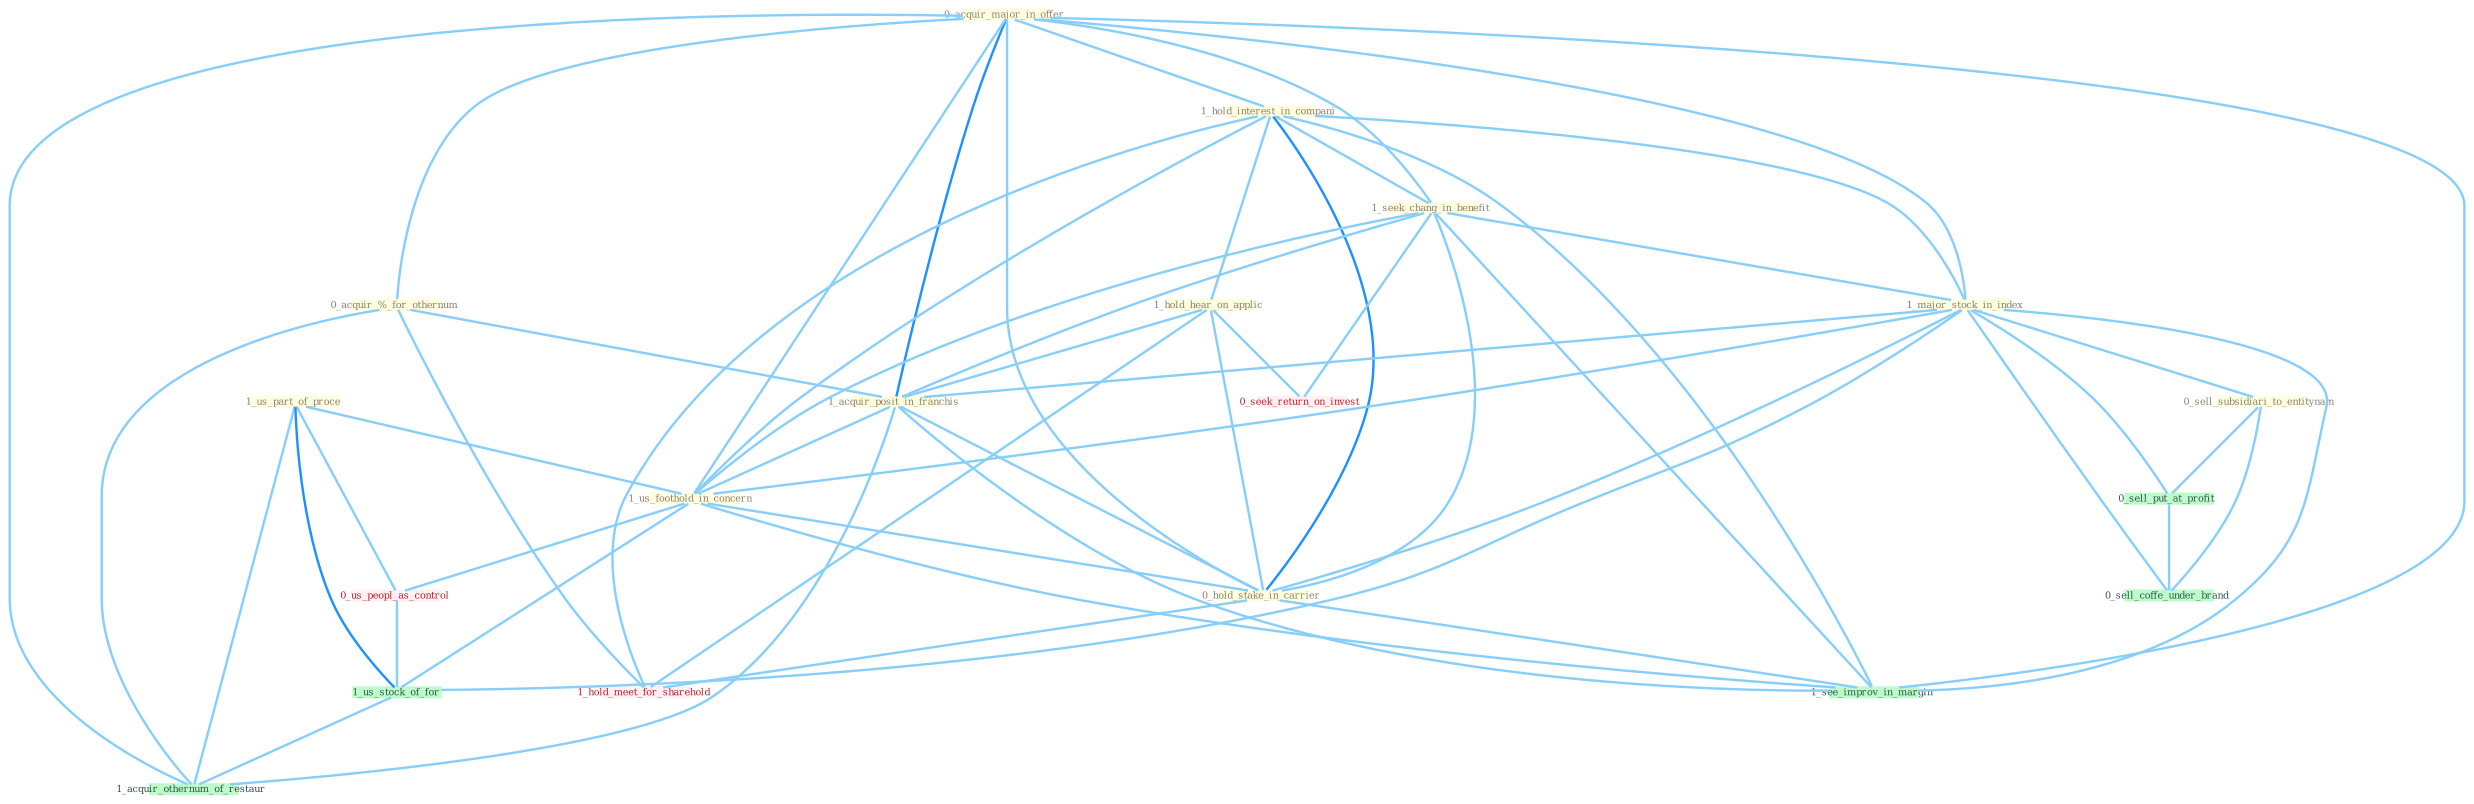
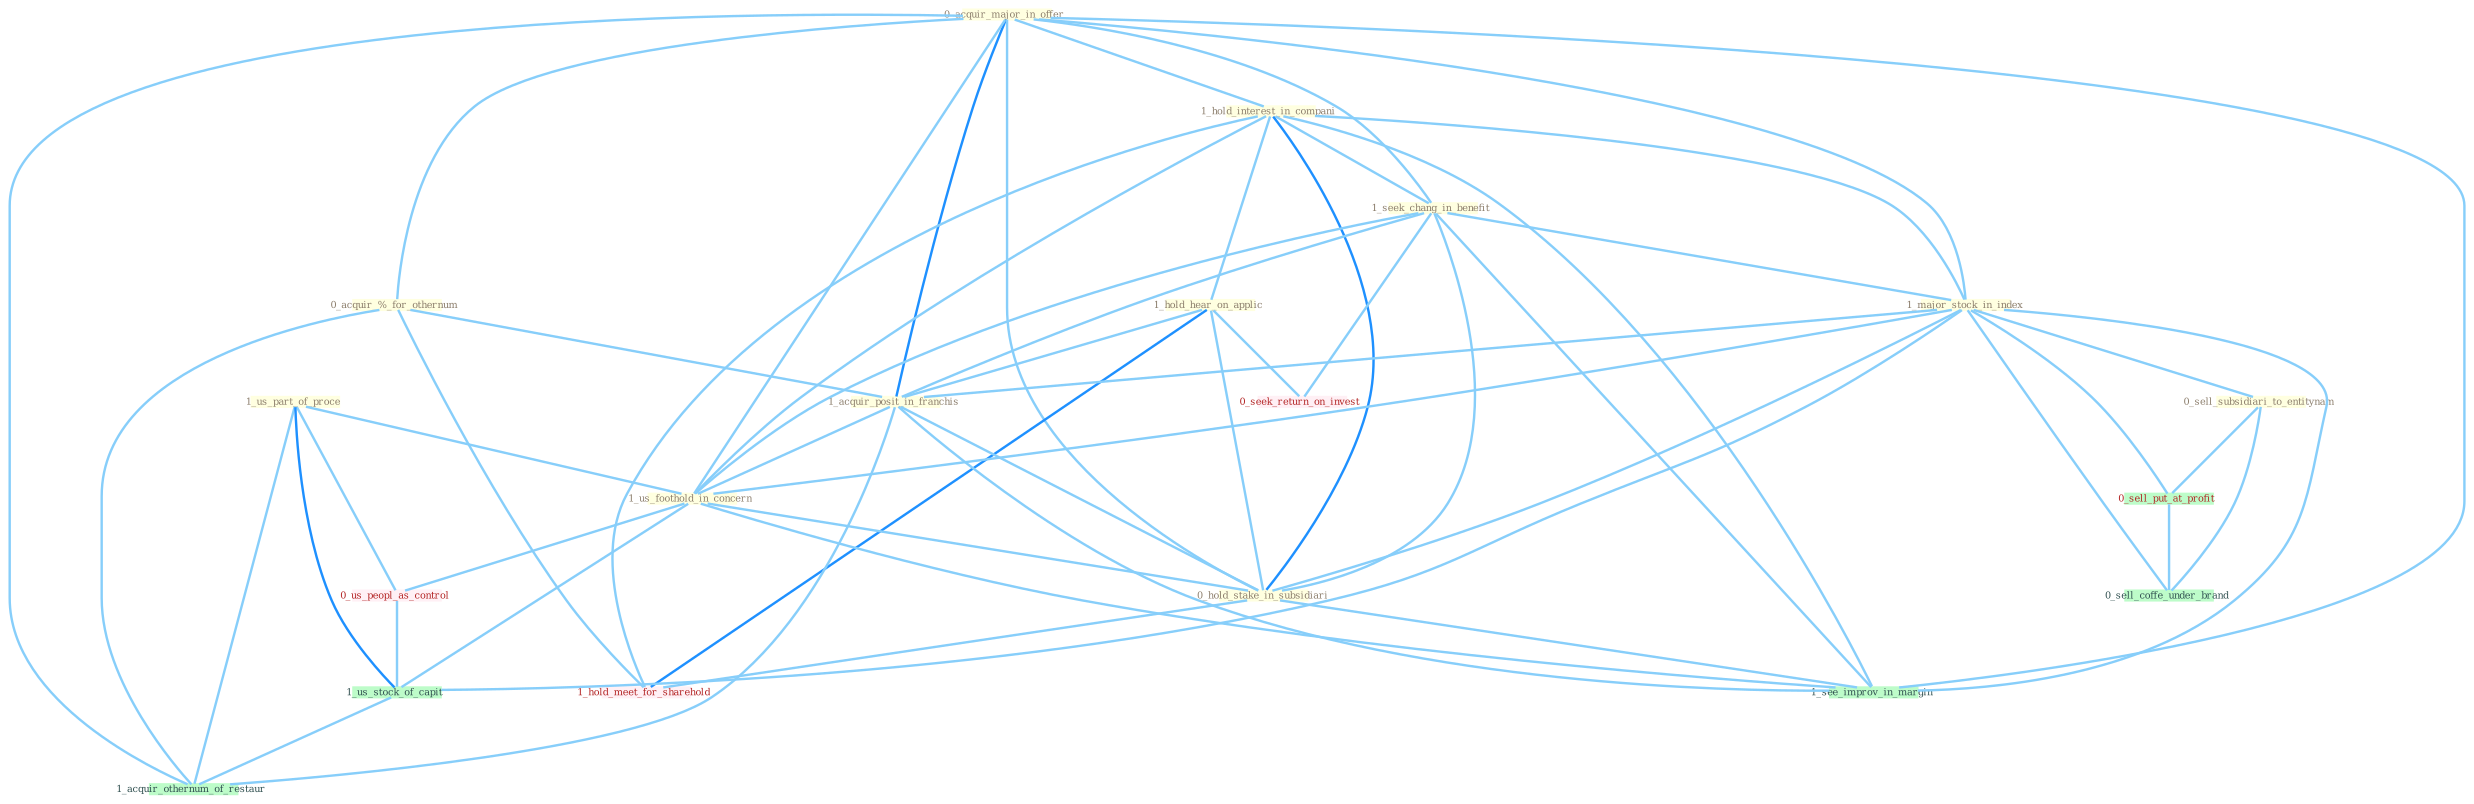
(929, 498) -> (929, 498)
(2169, 499) -> (2169, 499)
(1264, 596) -> (1264, 596)
(397, 692) -> (397, 692)
